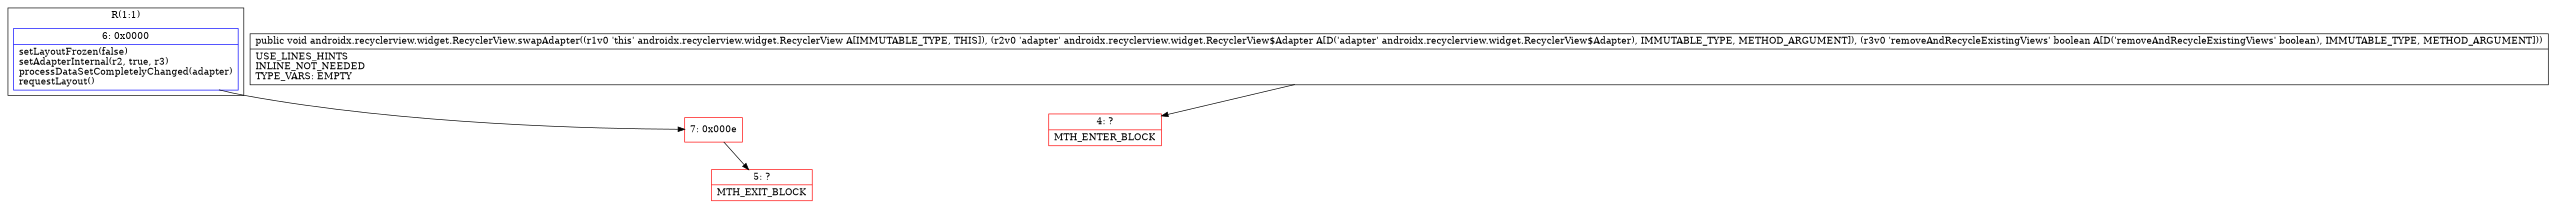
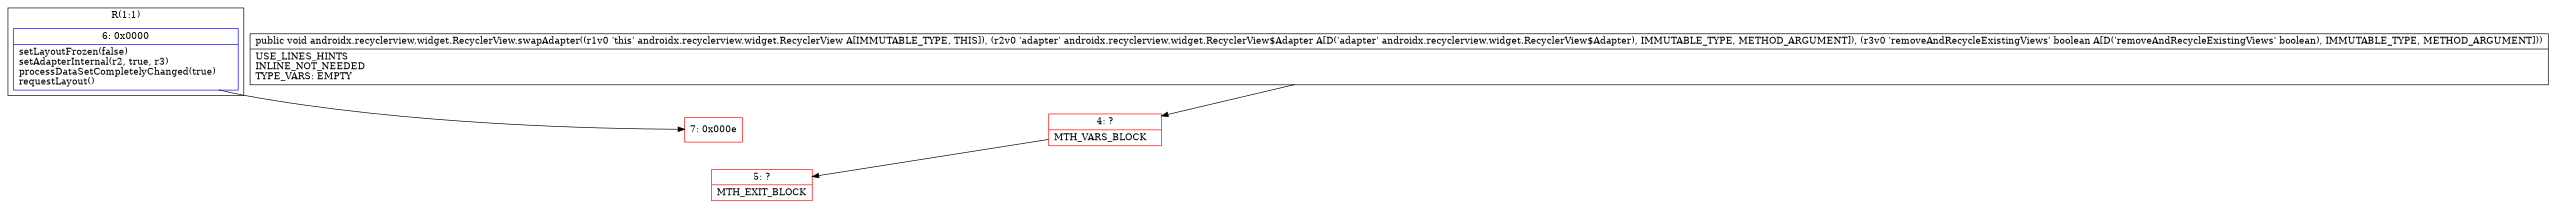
(126, 72) -> (118, 72)
(1105, 137) -> (1100, 137)
(734, 153) -> (934, 157)
